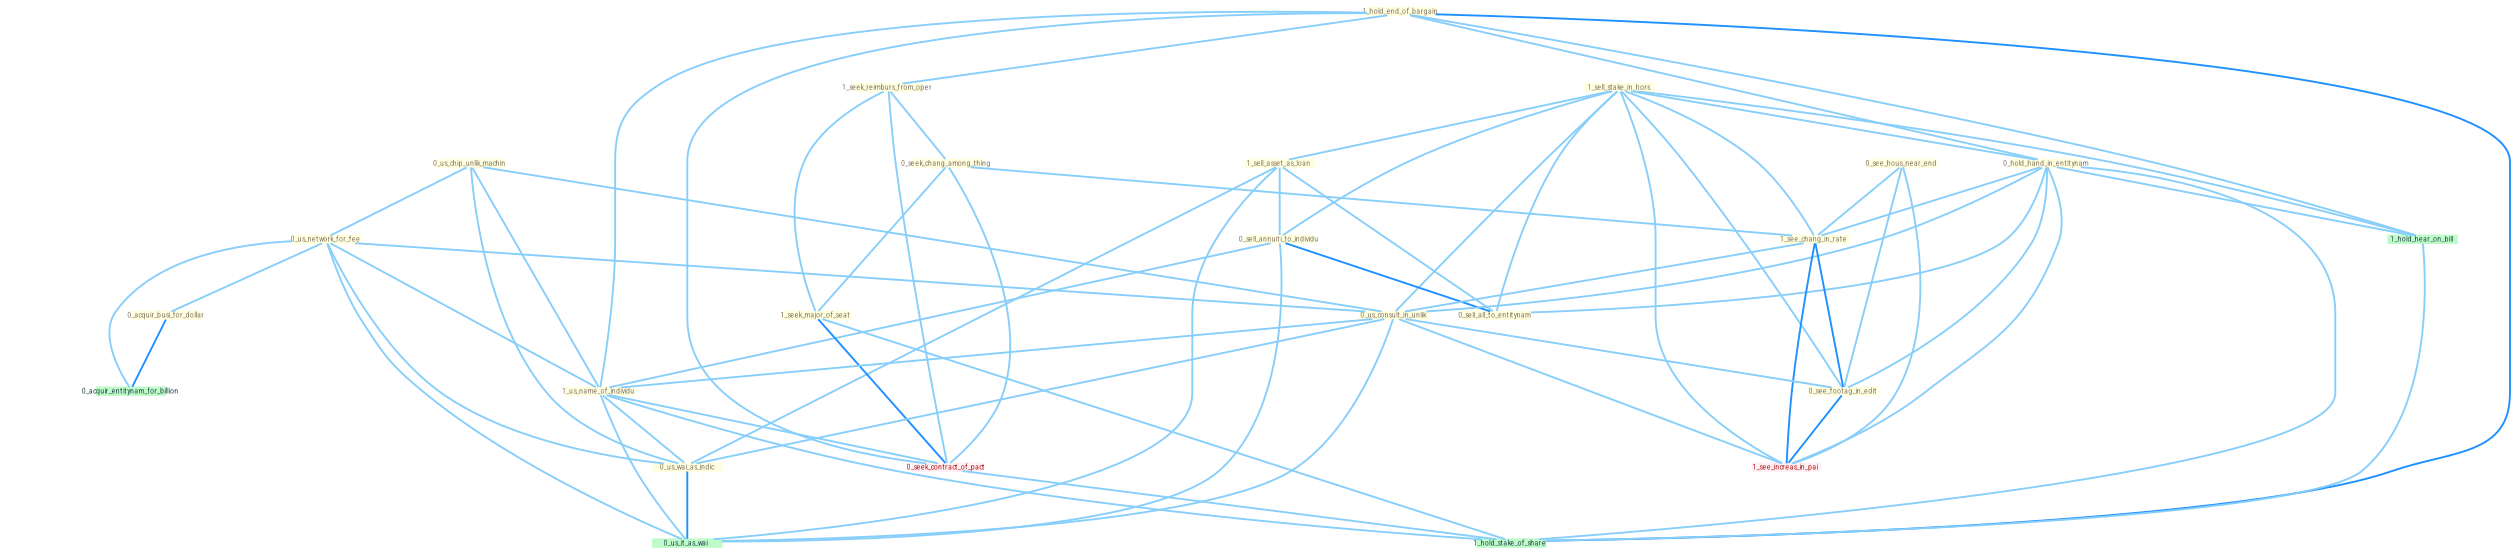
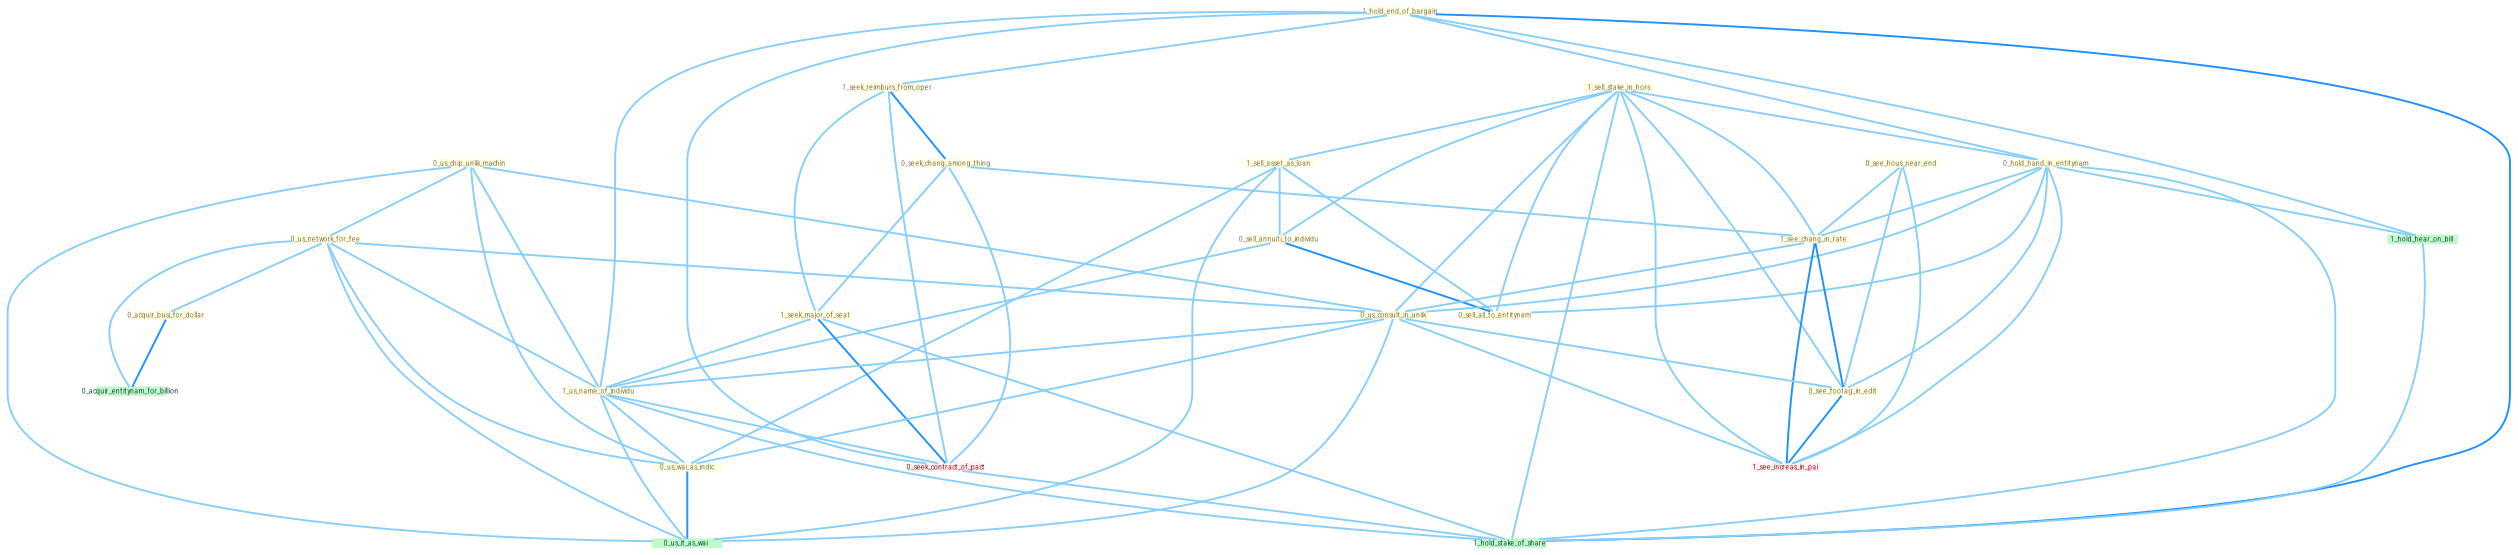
(918, 125) -> (918, 125)
(2049, 151) -> (1563, 326)
none -> (708, 353)
(1202, 481) -> (41, 444)
